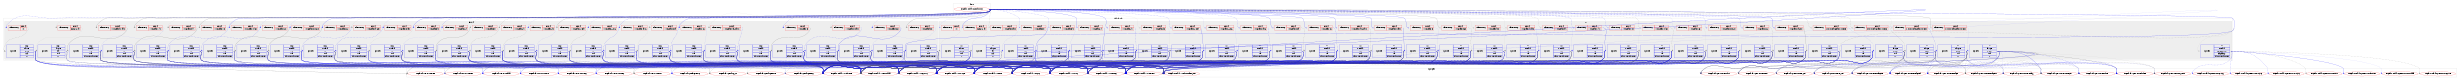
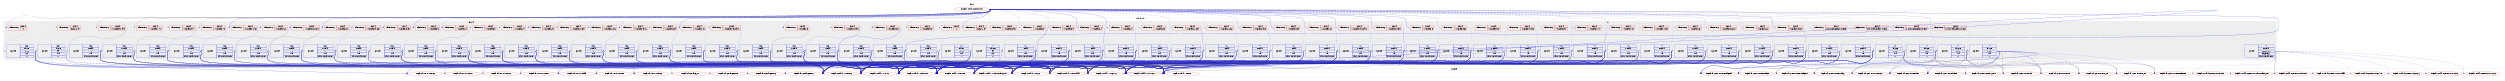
none -> (2252, 74)
